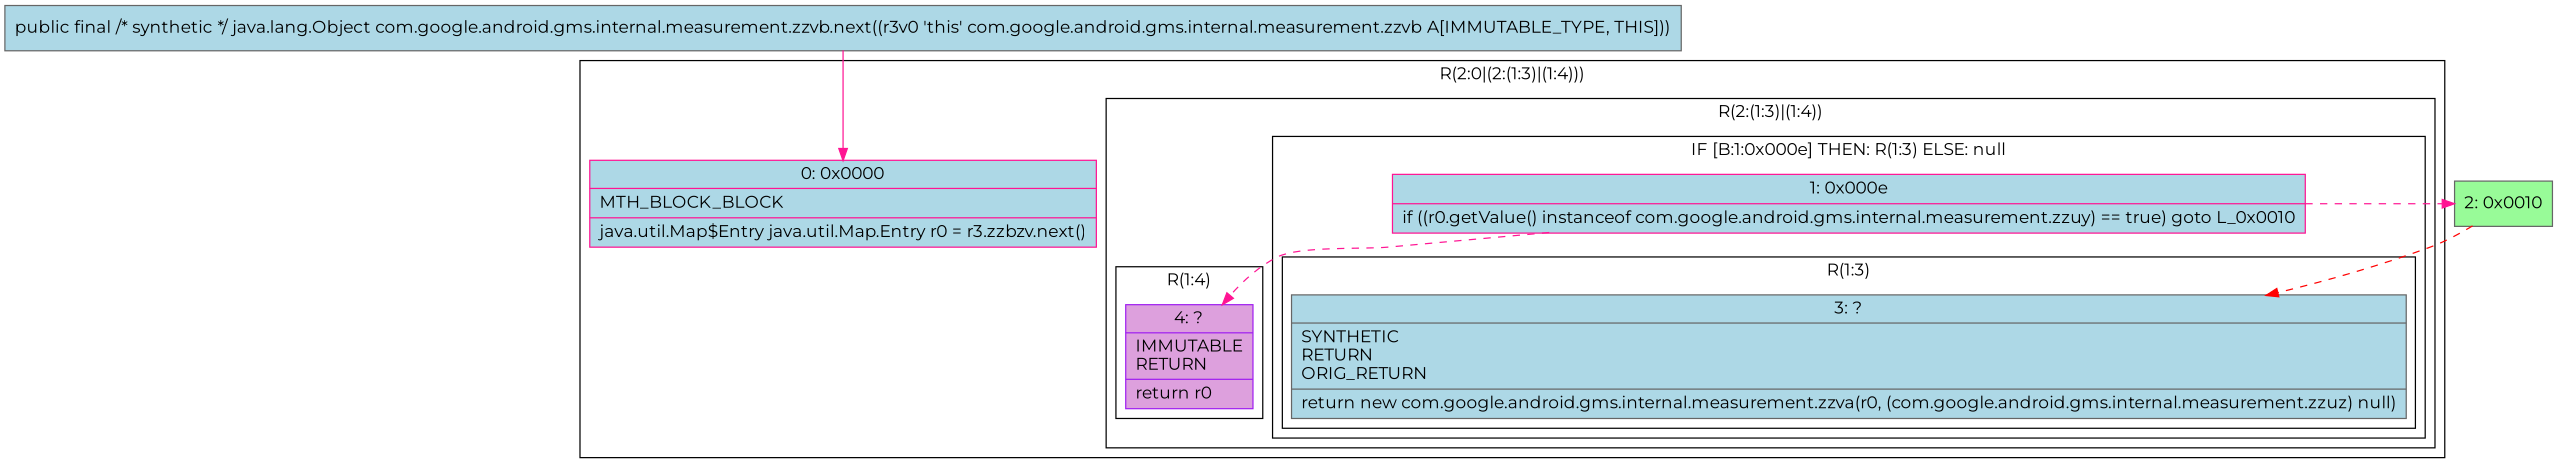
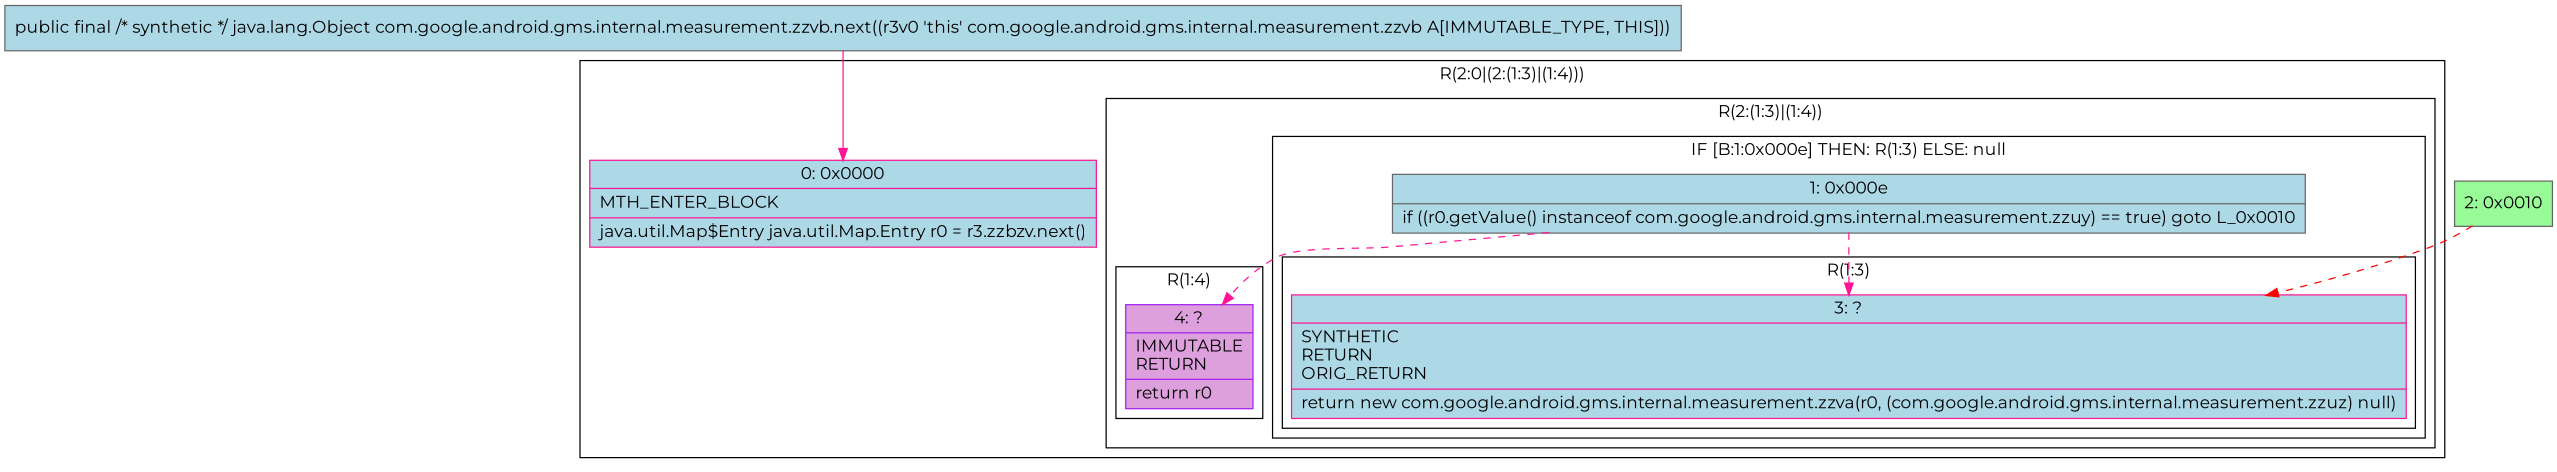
(692, 203) -> (690, 203)
(1849, 204) -> (1849, 204)
(2374, 204) -> (1849, 265)
(1849, 357) -> (1849, 357)
